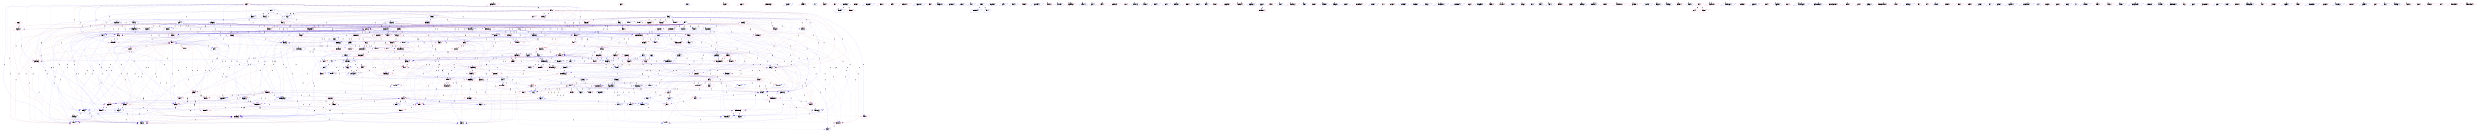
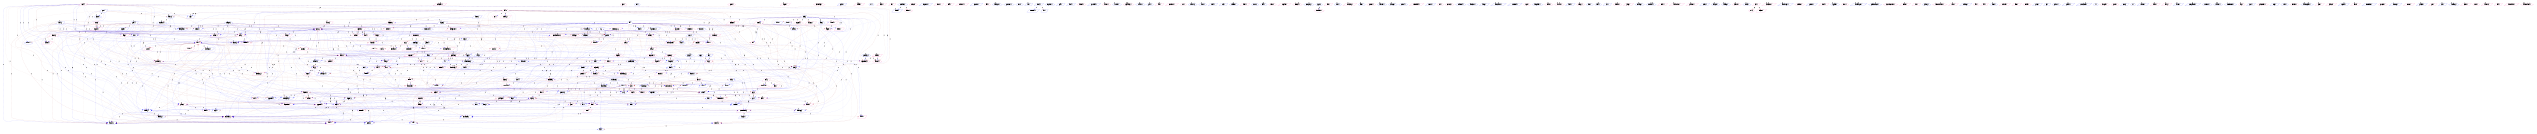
(215, 49) -> none
(581, 92) -> none
